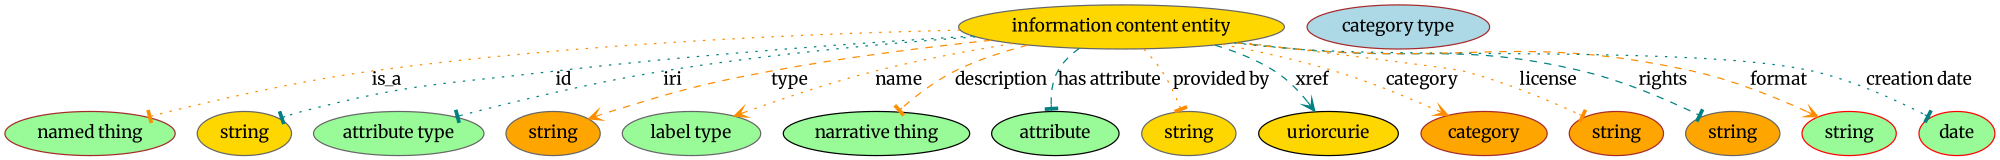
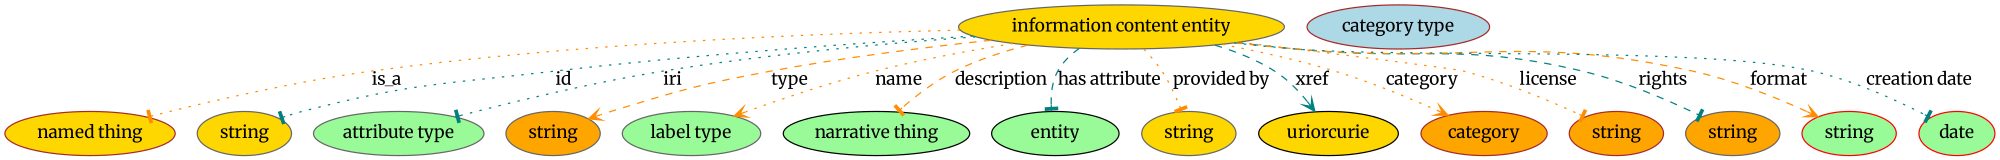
(90, 134) -> (90, 134)
(1055, 134) -> (1055, 134)
